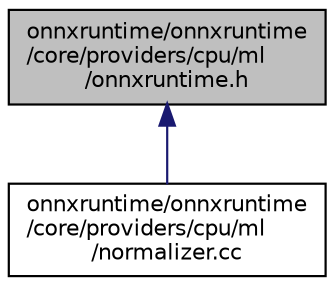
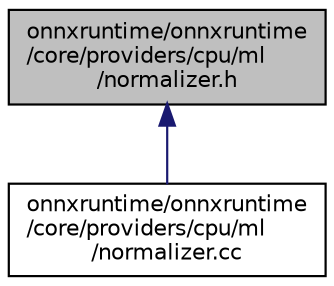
(167, 57) -> (167, 57)
